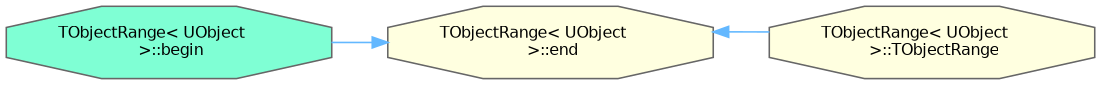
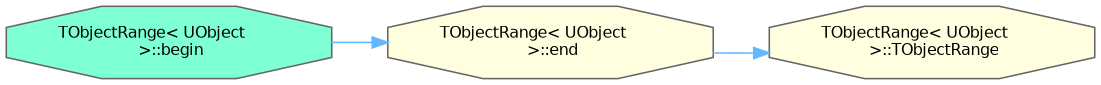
(749, 32) -> (733, 53)
